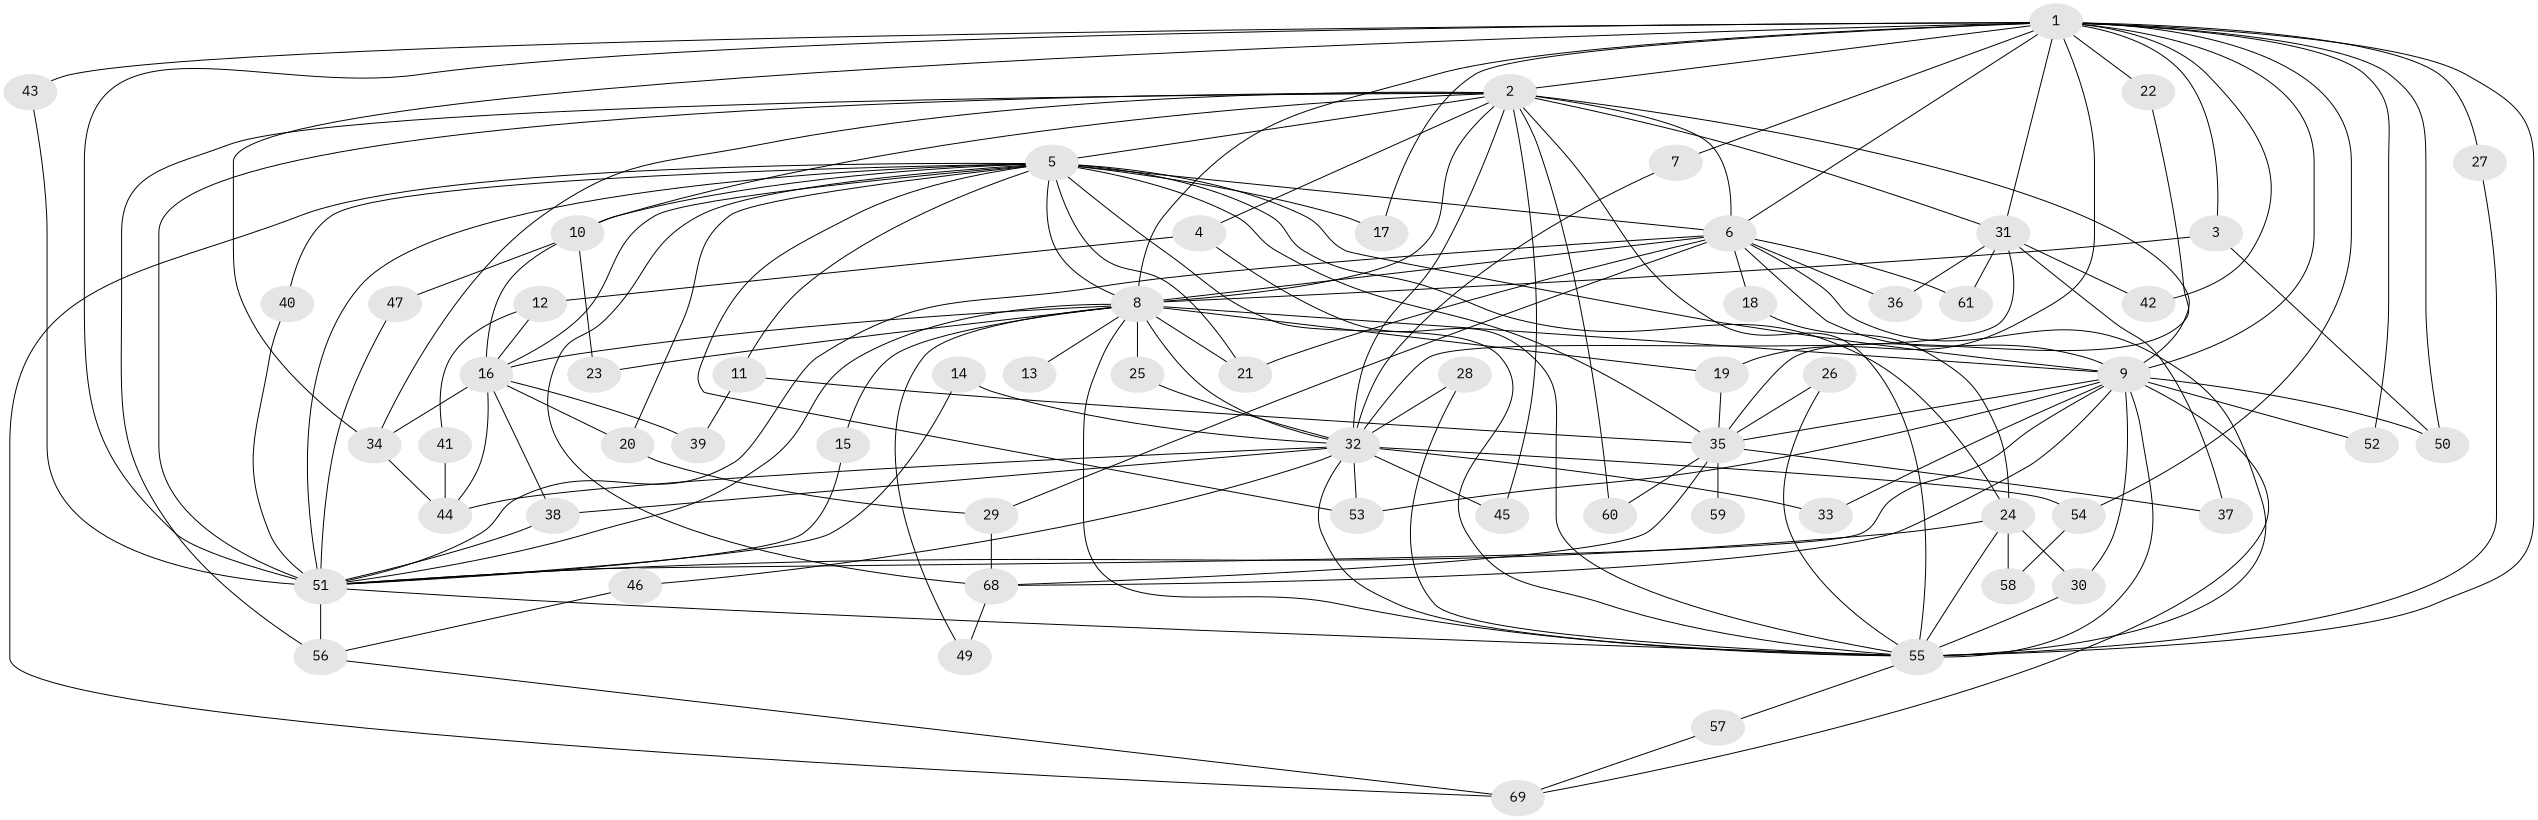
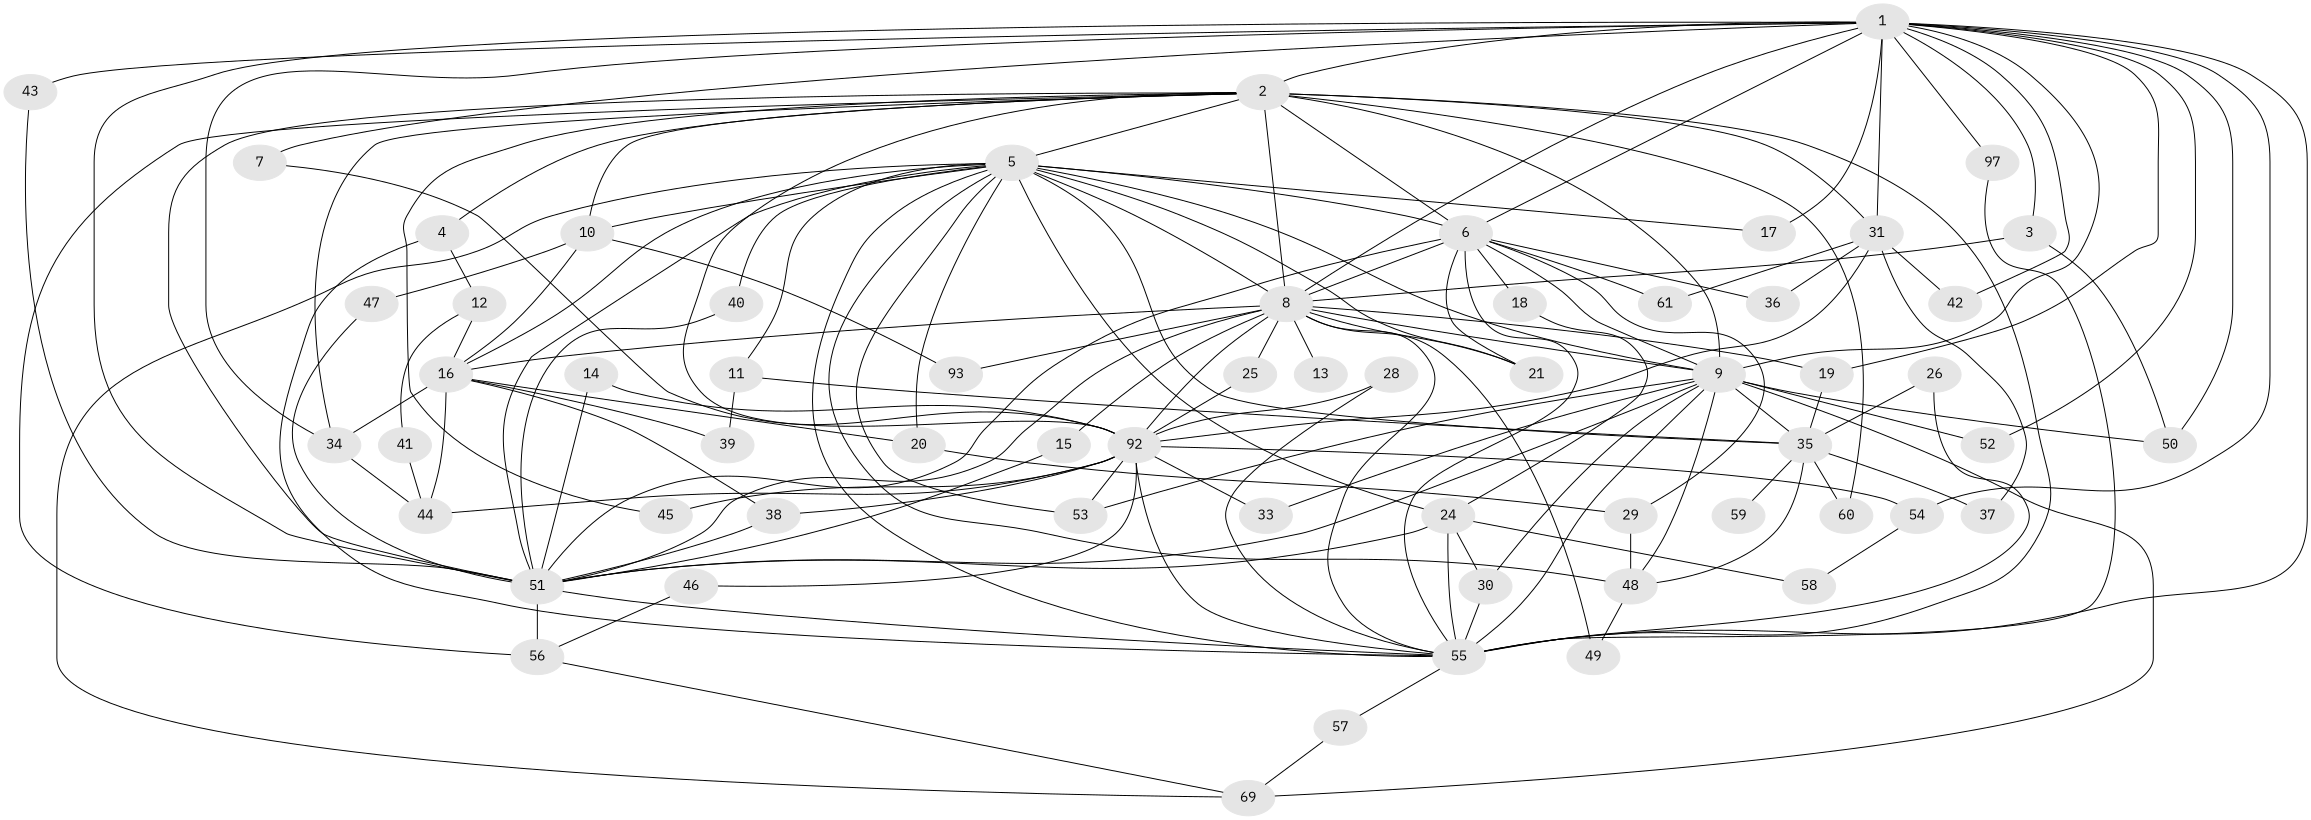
(2148, 92) -> none
(2480, 163) -> (1992, 163)
(594, 375) -> (956, 375)
(1353, 445) -> (1135, 445)
(991, 586) -> (1631, 586)
